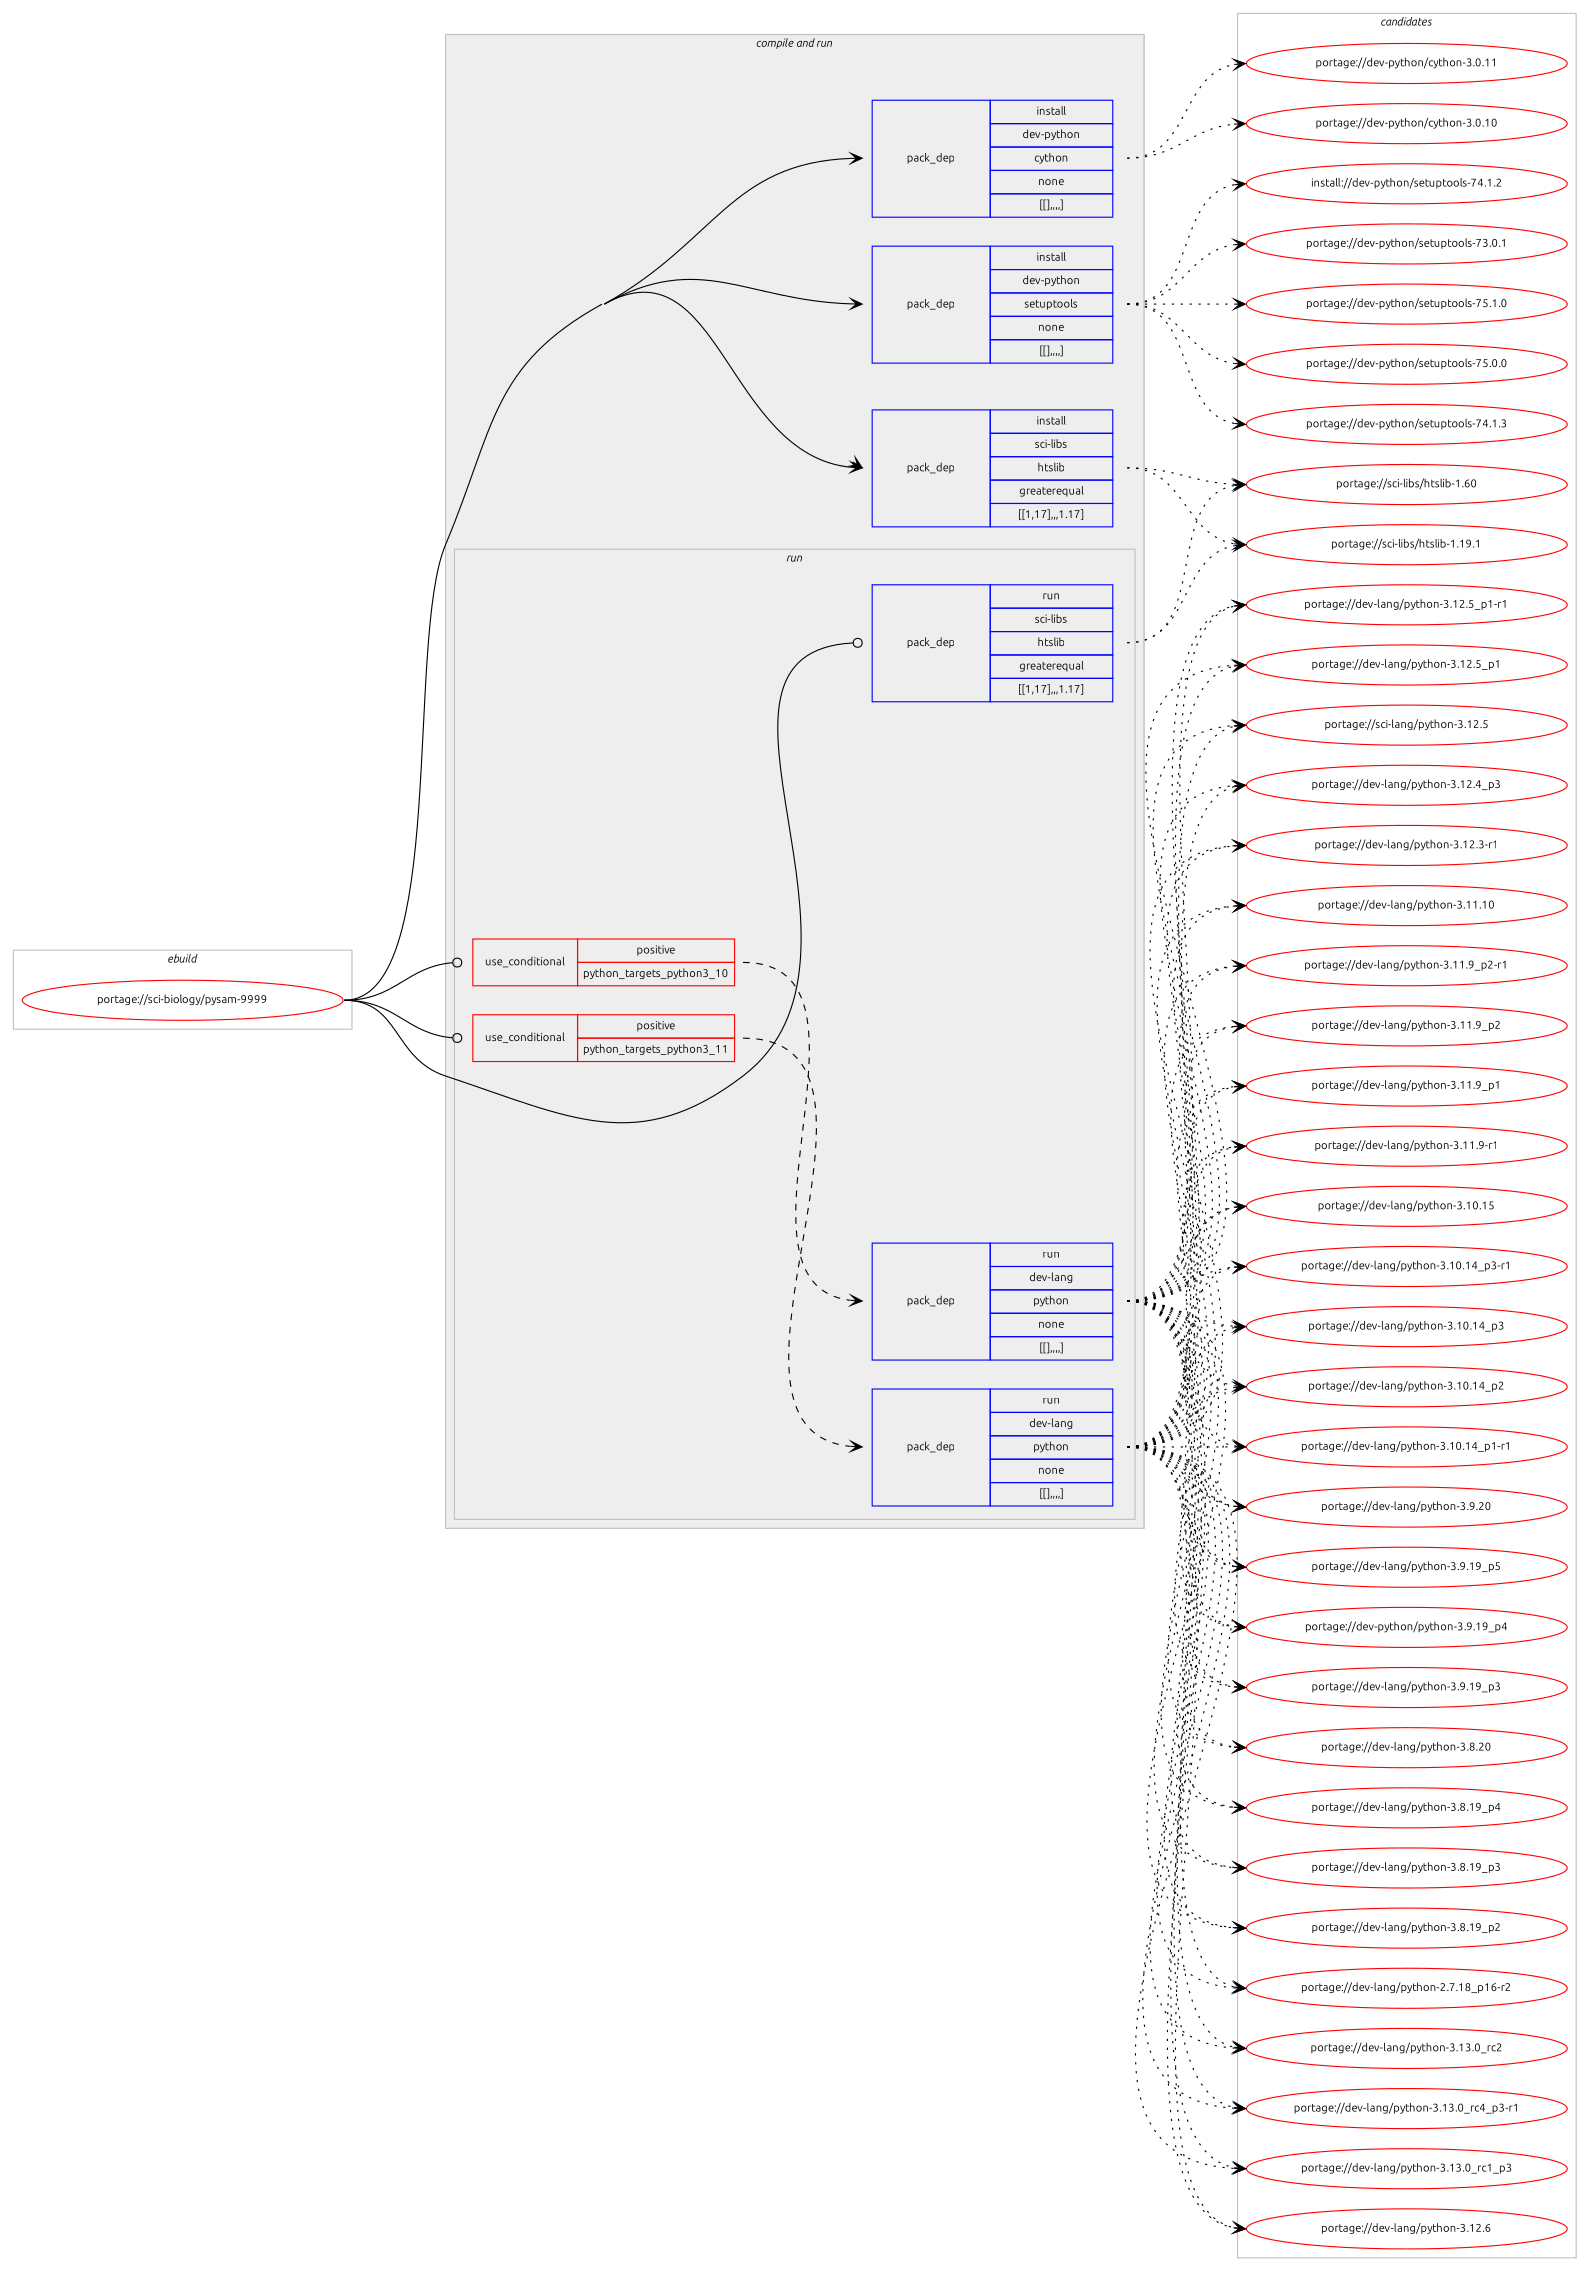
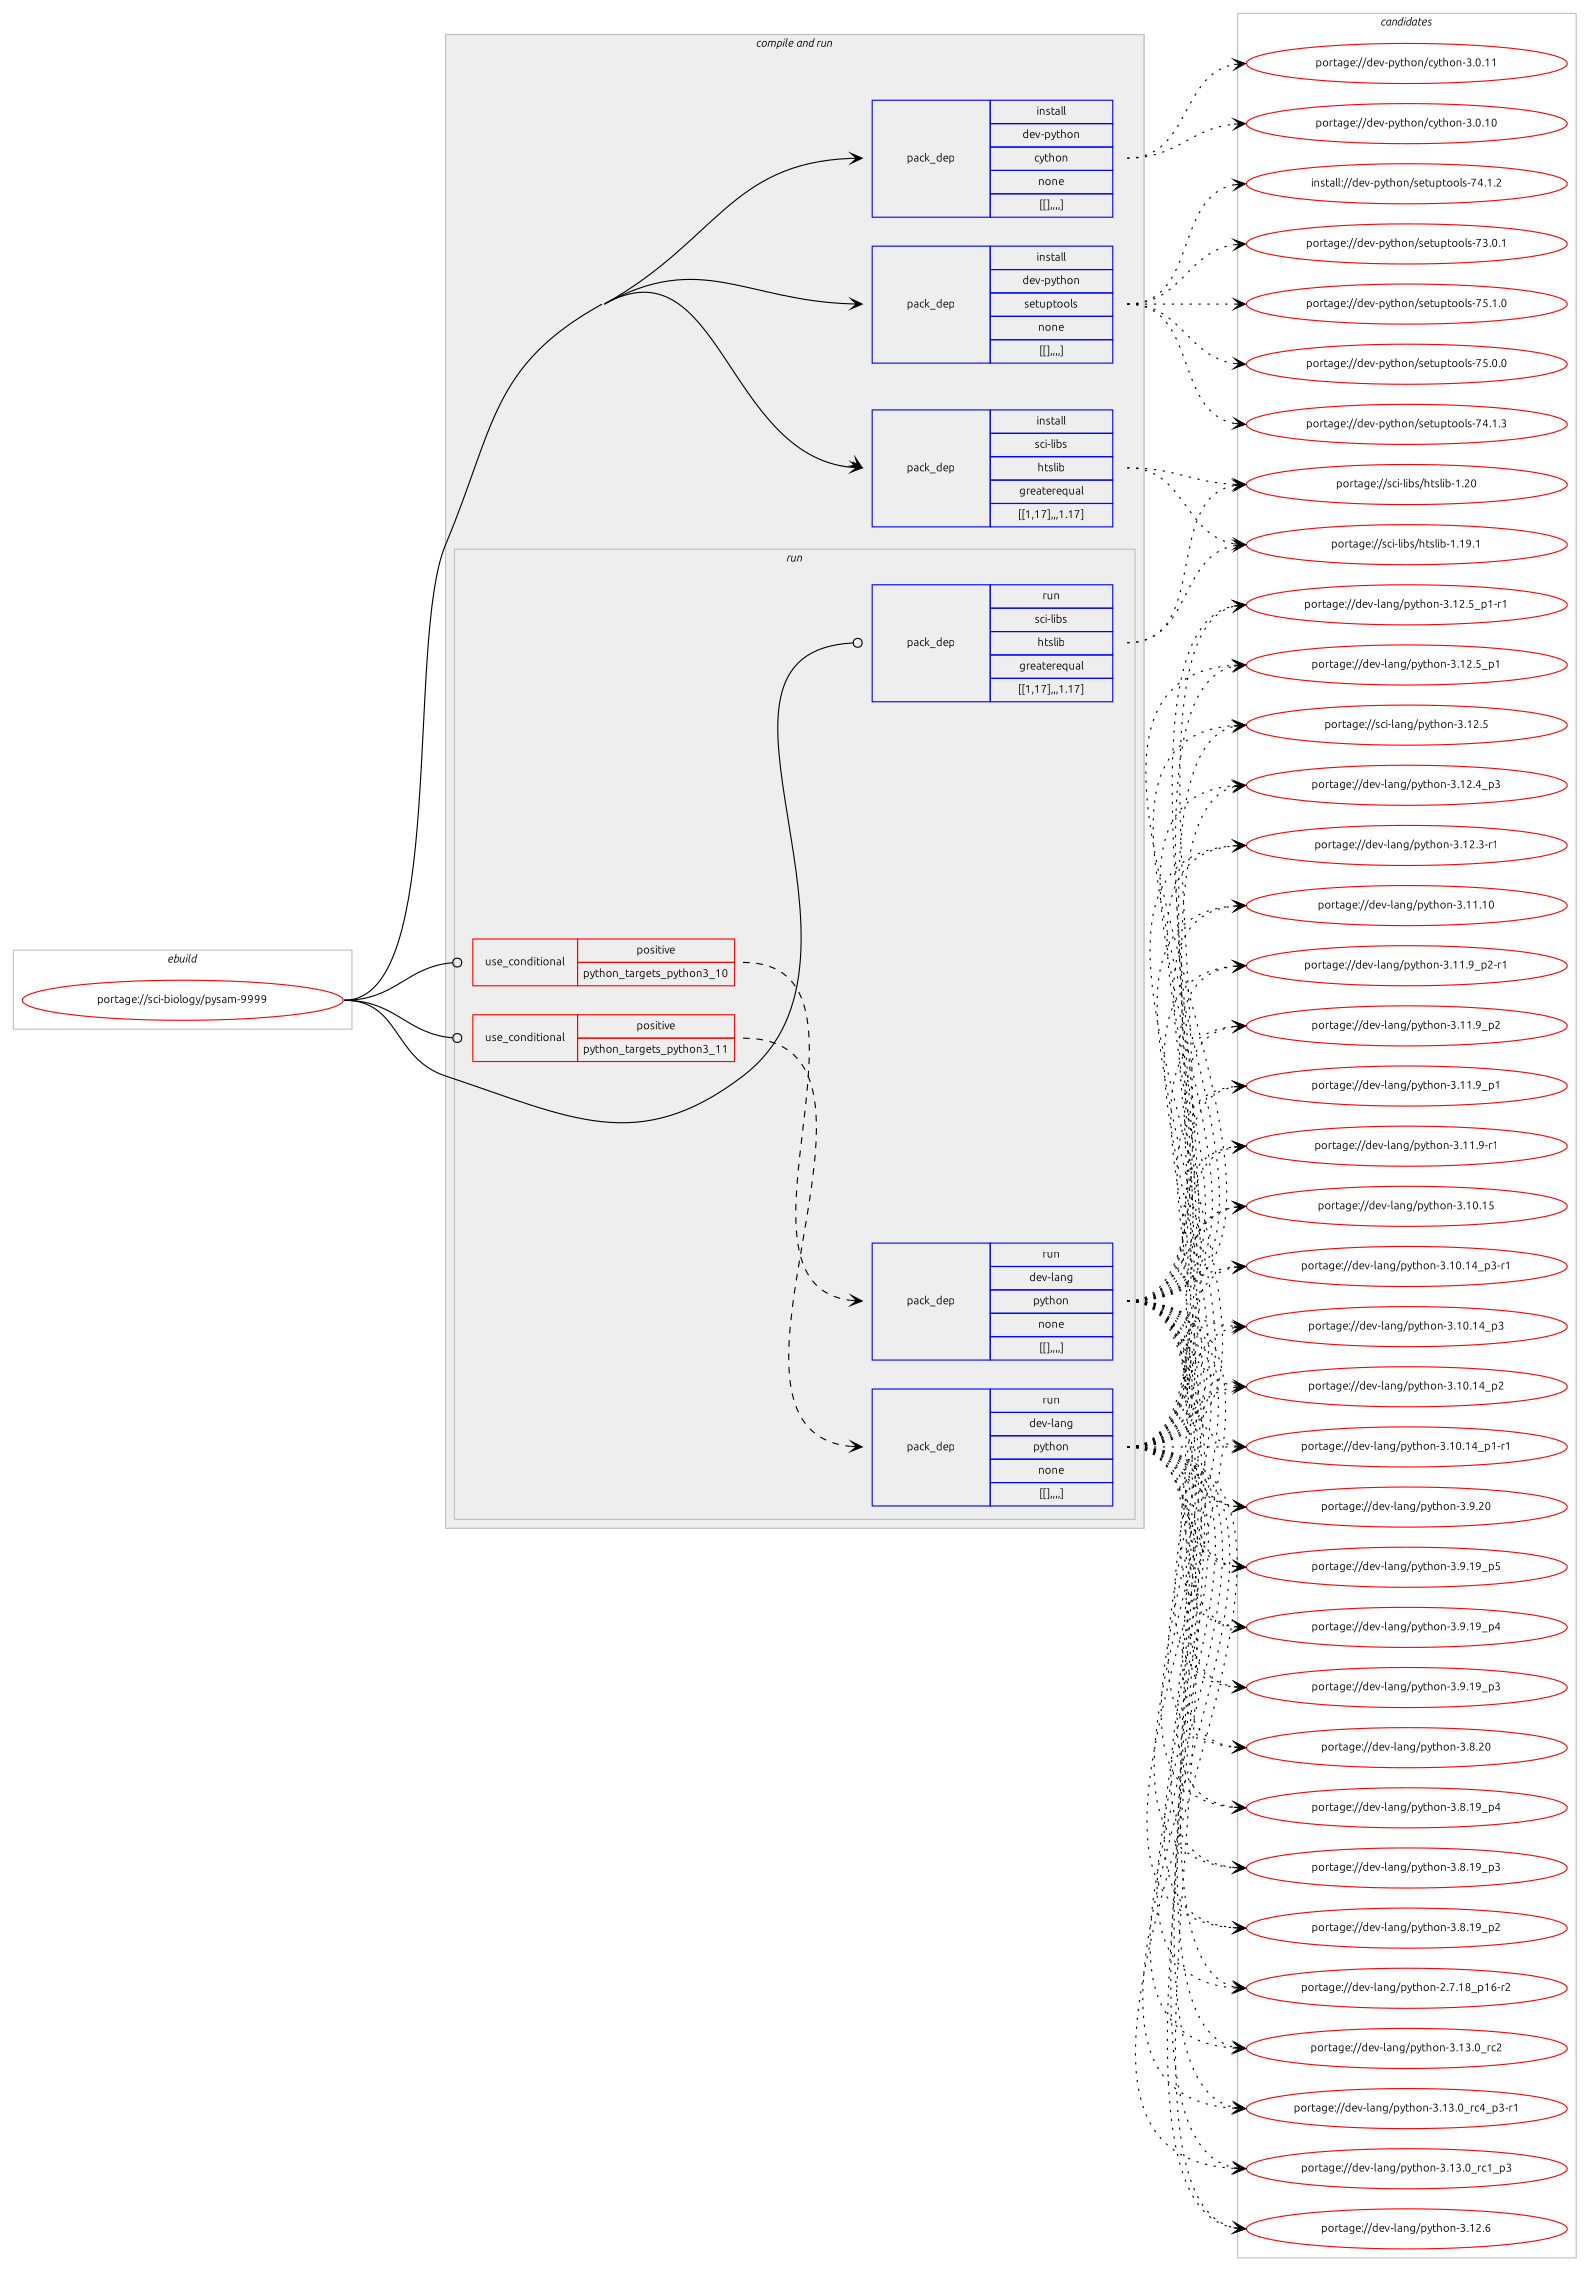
(1407, 485) -> (1407, 485)
(1407, 1627) -> (1407, 1627)
